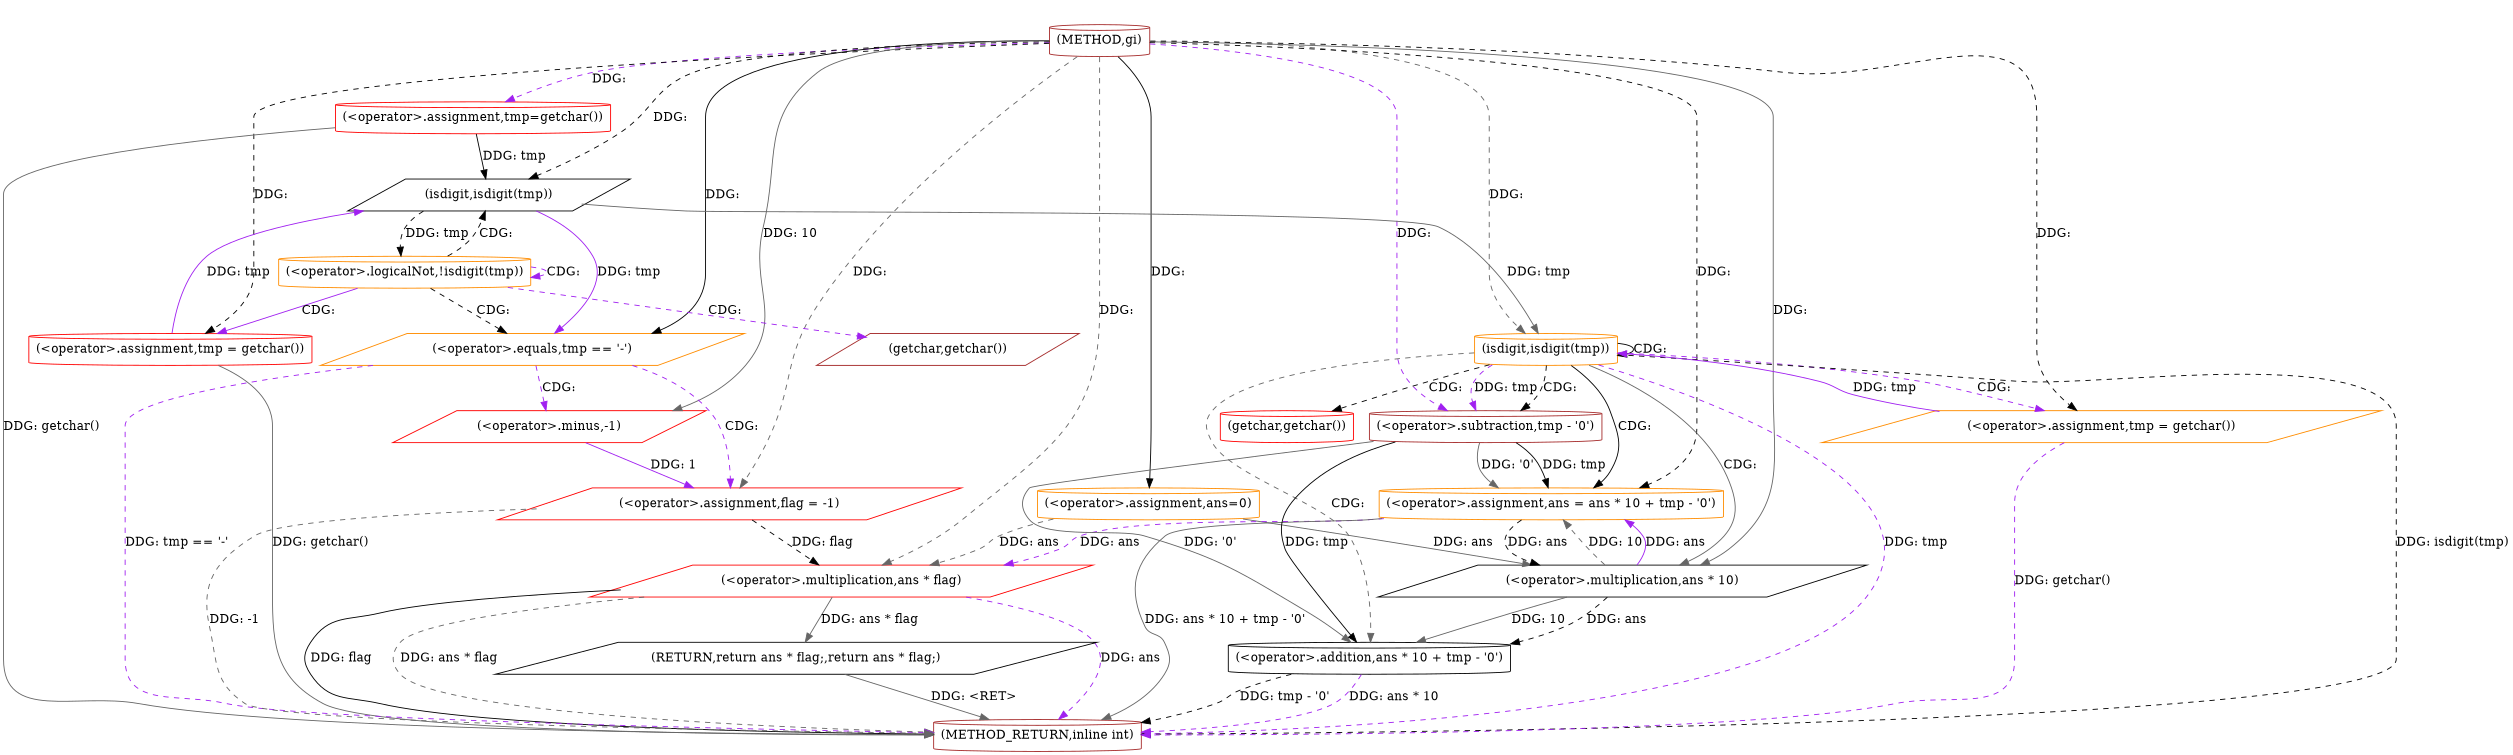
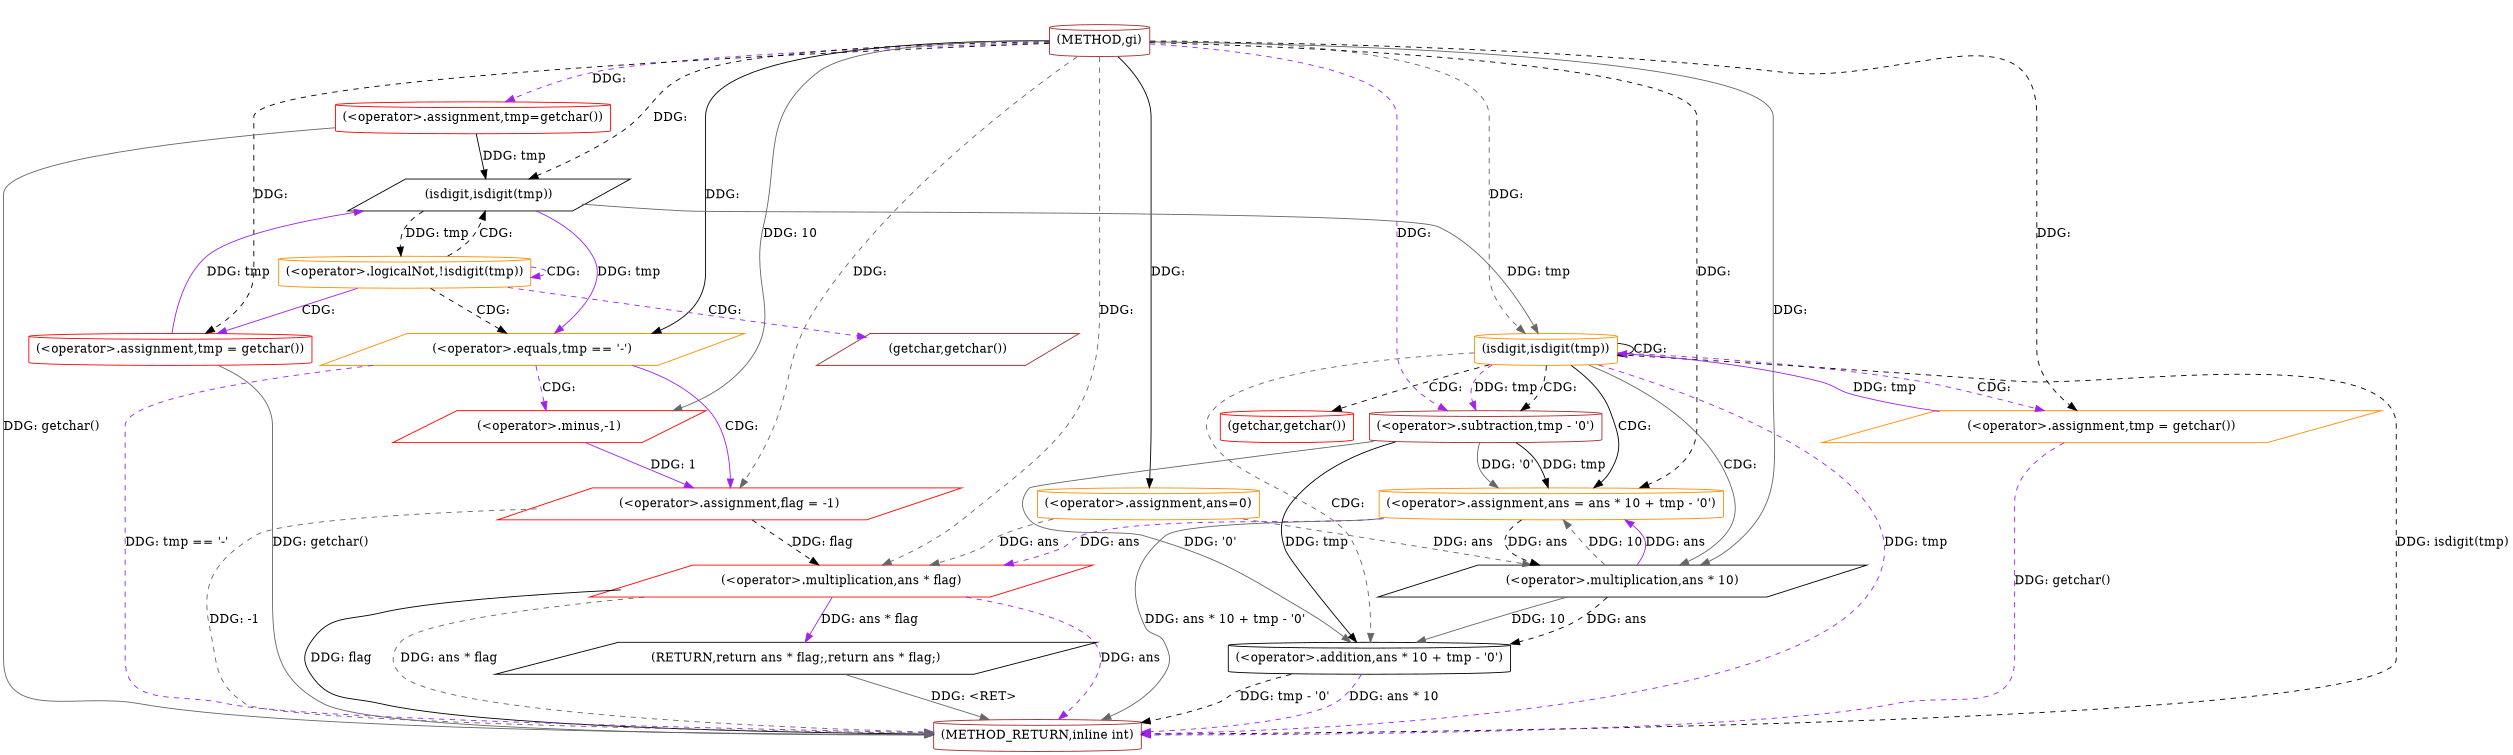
(703, 405) -> (703, 405)
(1383, 541) -> (1383, 541)
(821, 616) -> (821, 616)
